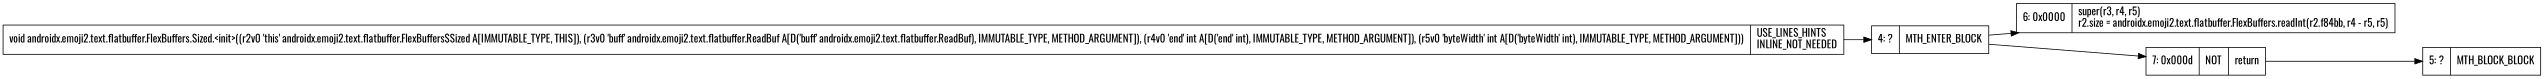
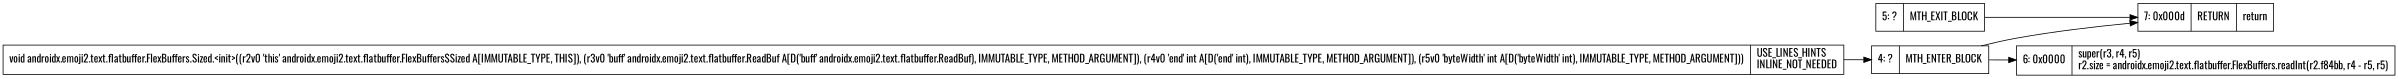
(2214, 61) -> (2214, 17)
(2340, 61) -> (2057, 17)
(2496, 61) -> (1944, 17)
